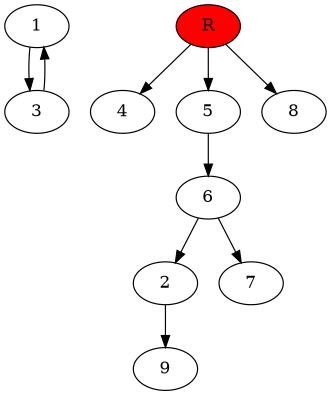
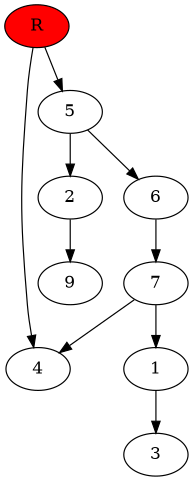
(45, 75) -> (156, 320)
(294, 112) -> none
(190, 235) -> (70, 149)
none -> (102, 323)
